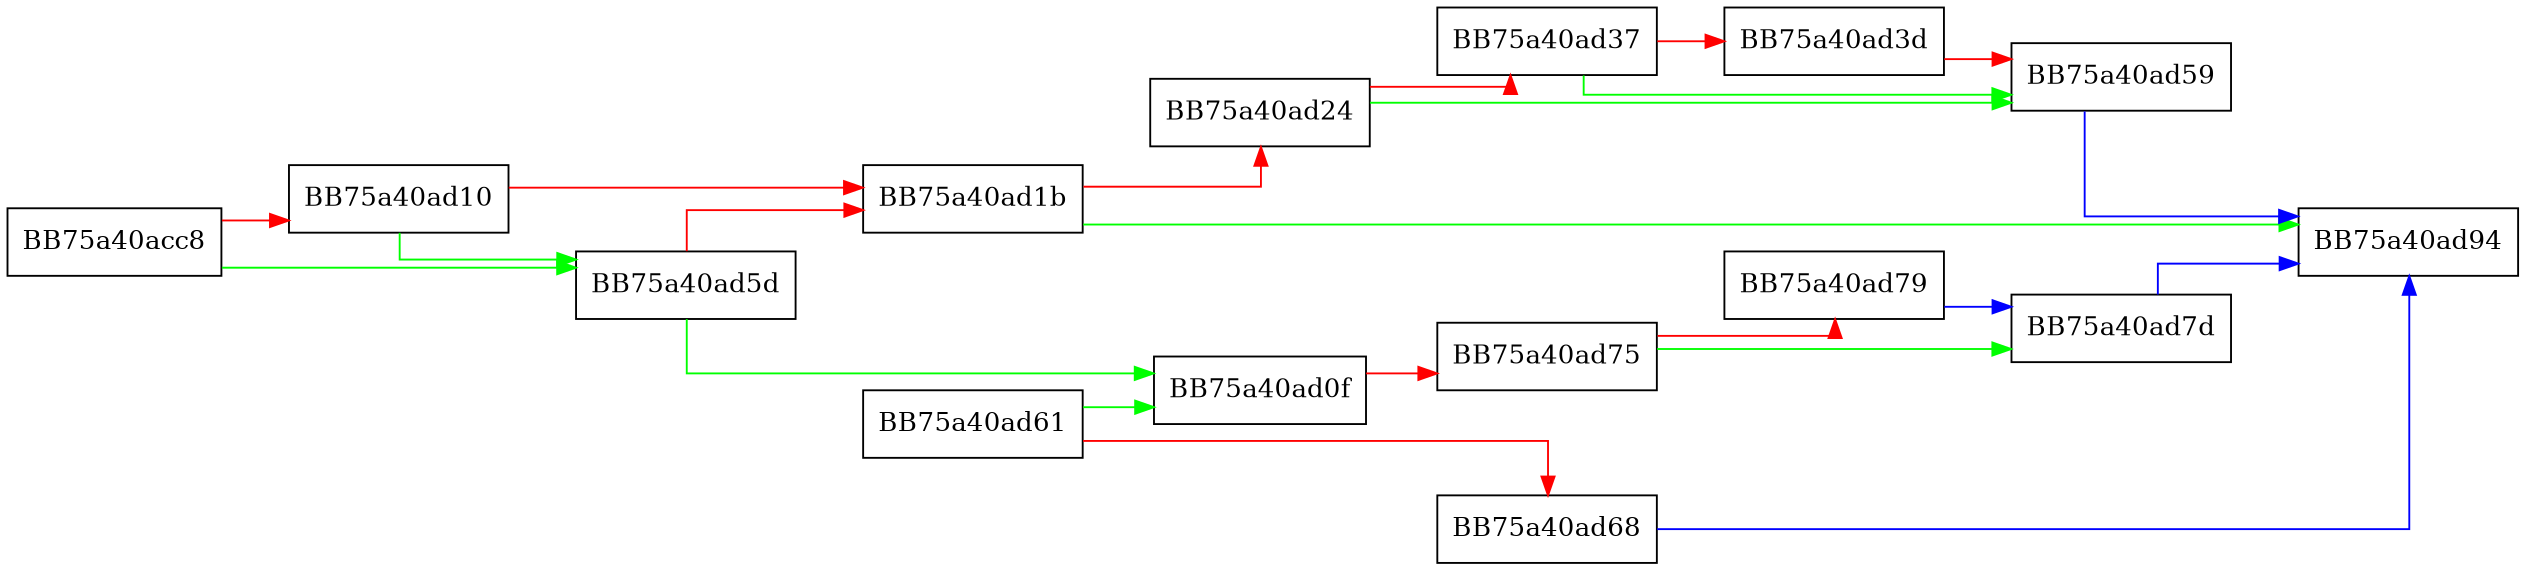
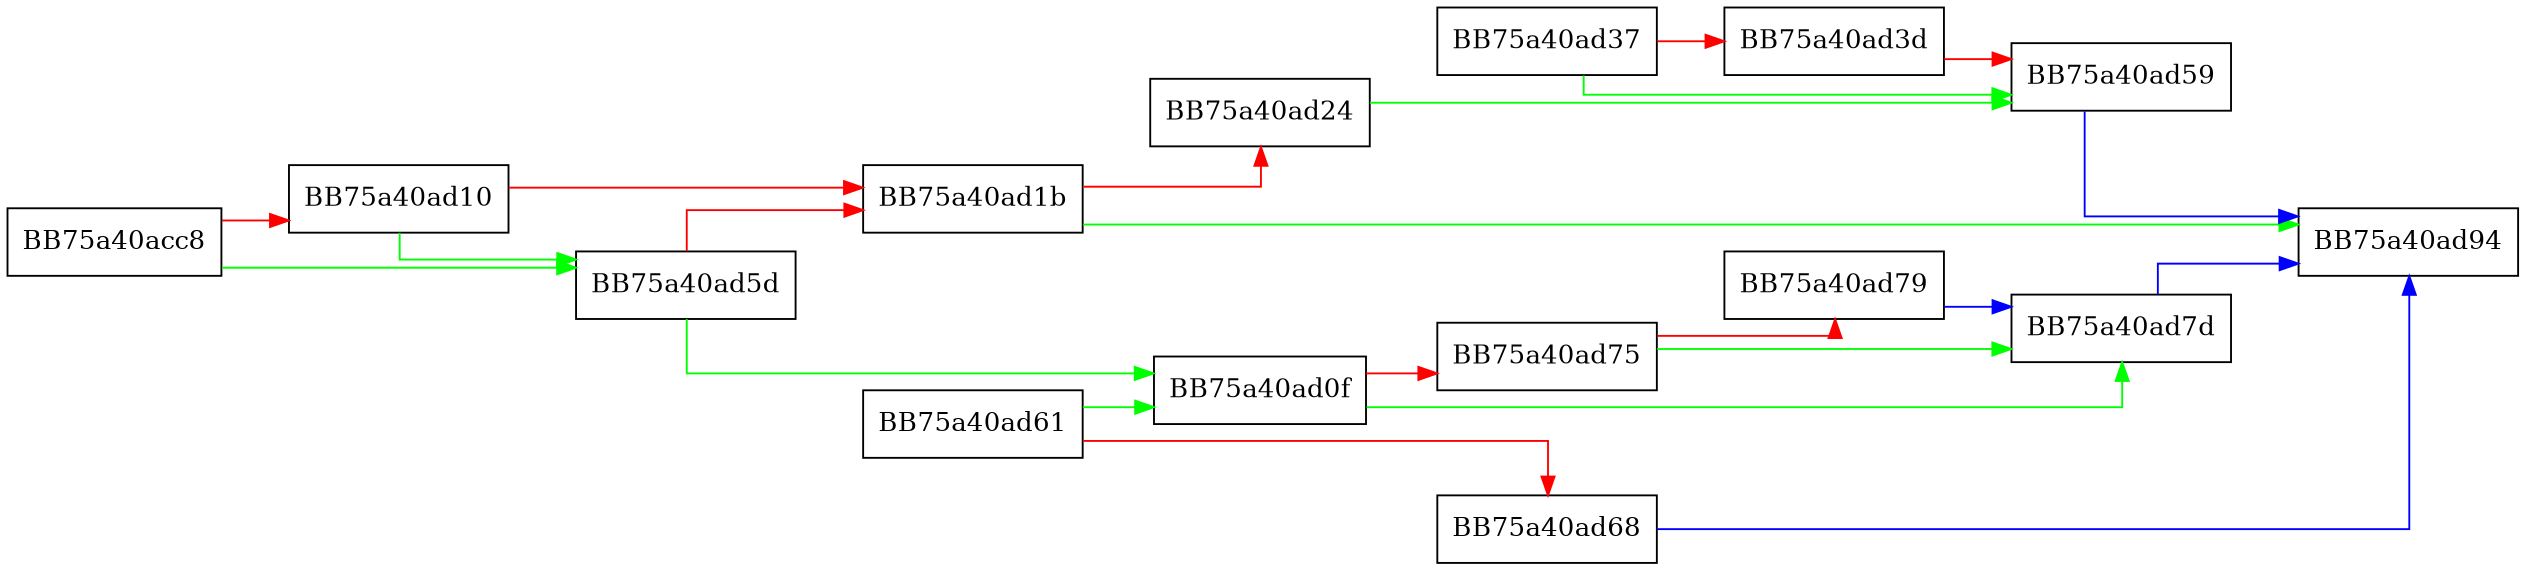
(1441, 87) -> none
none -> (1757, 407)
